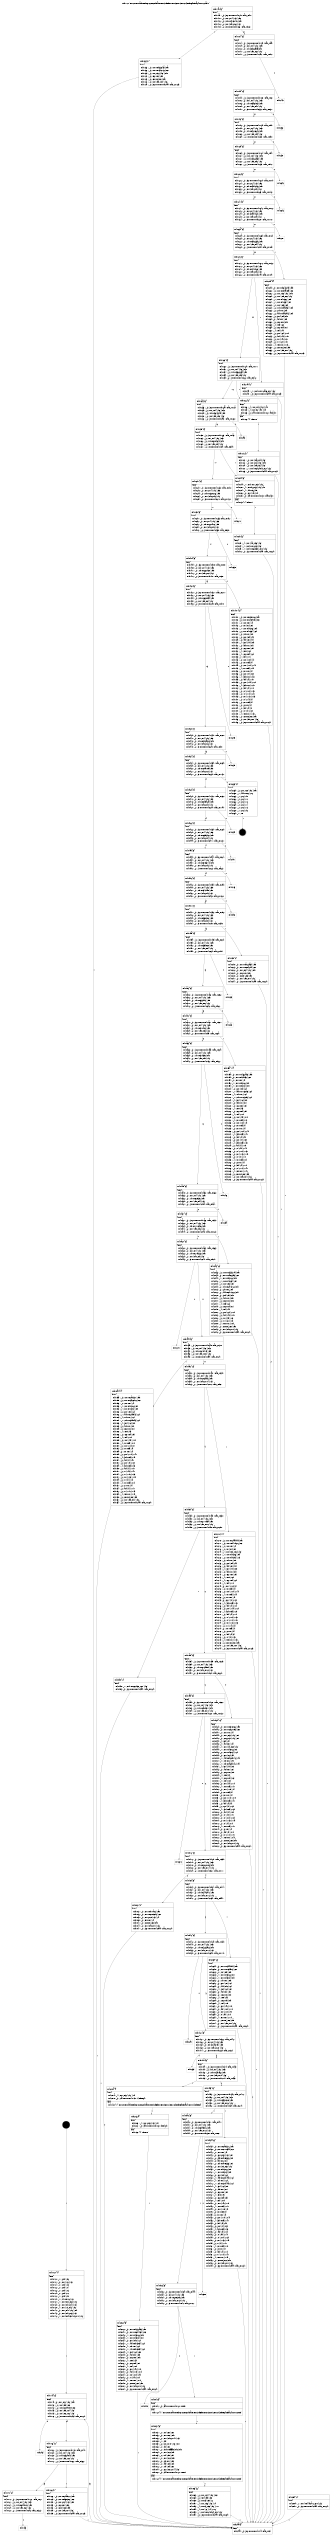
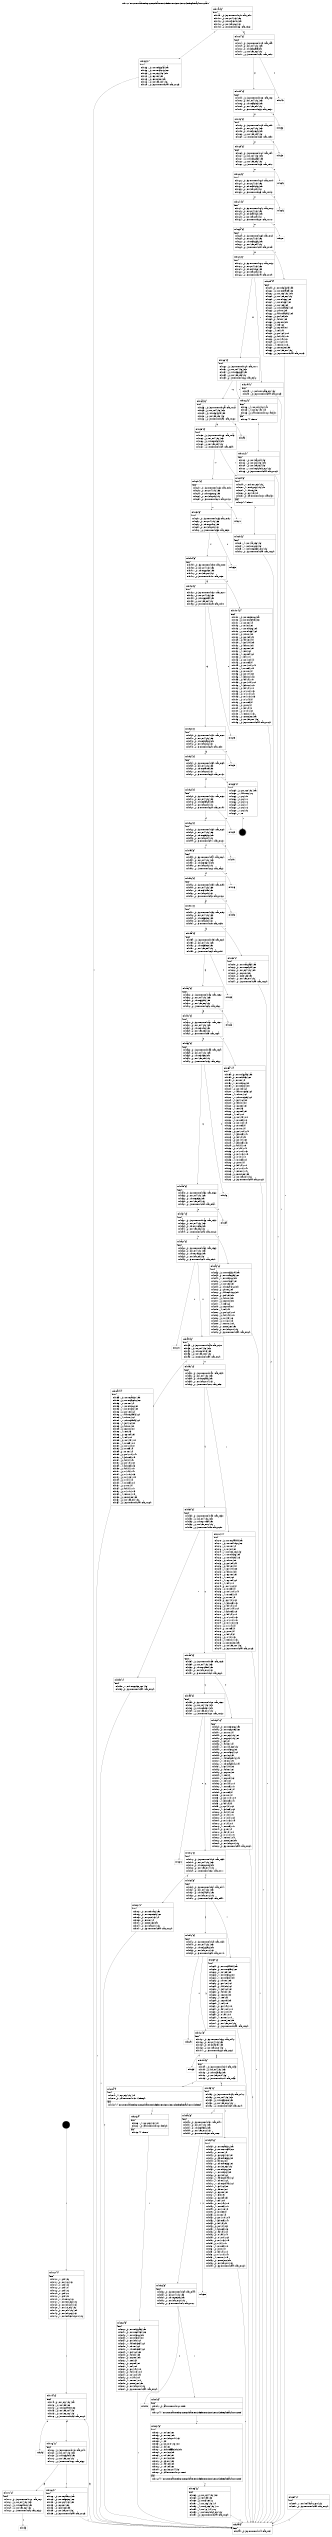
none -> (254, 73)
